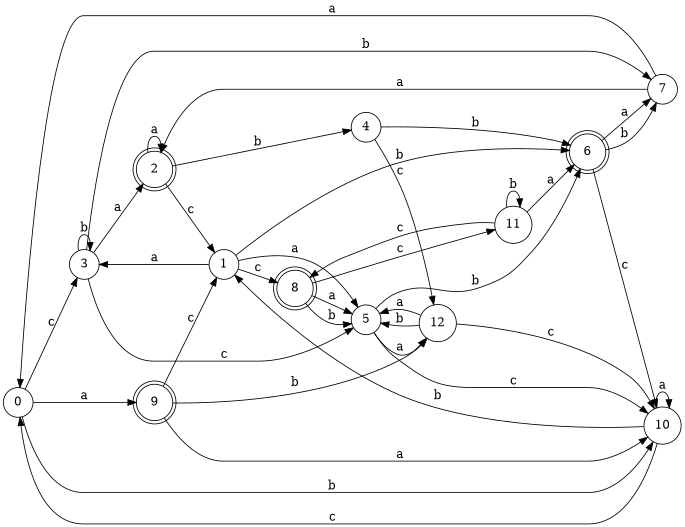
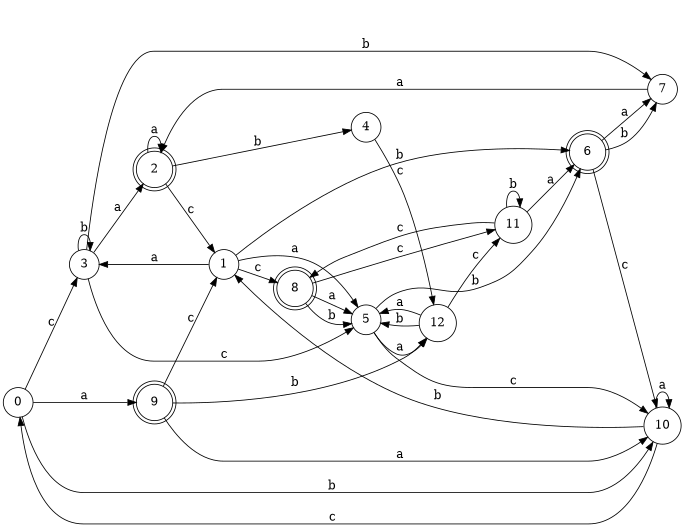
(196, 16) -> none
(472, 130) -> none
(562, 344) -> (469, 275)
